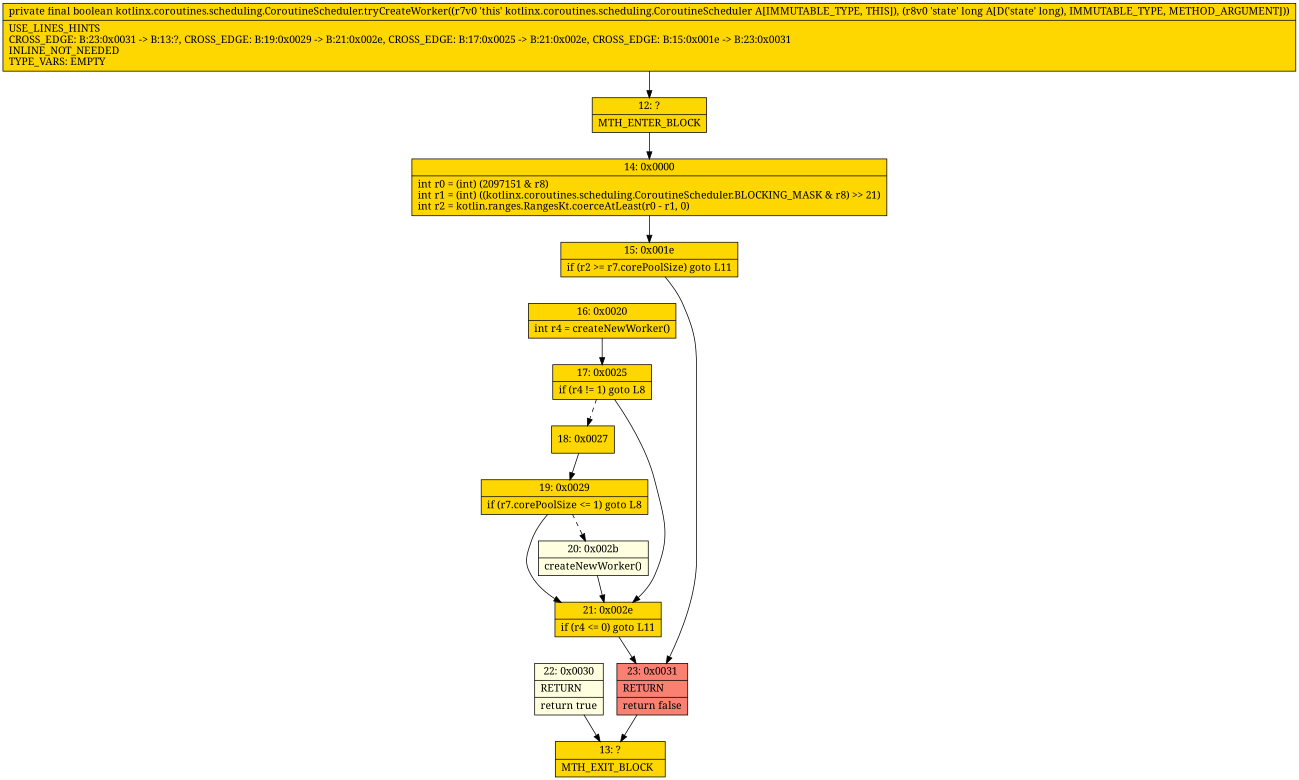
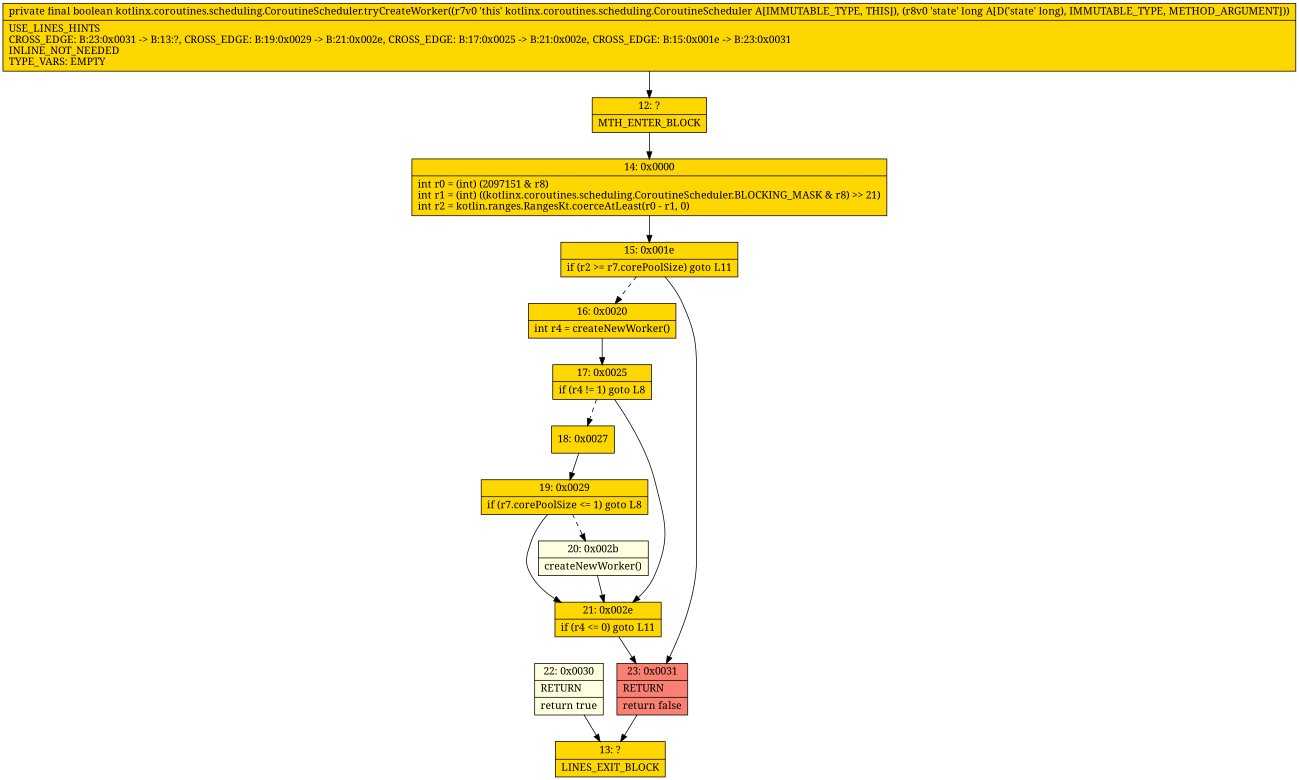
none -> (628, 287)
(607, 768) -> (610, 768)
